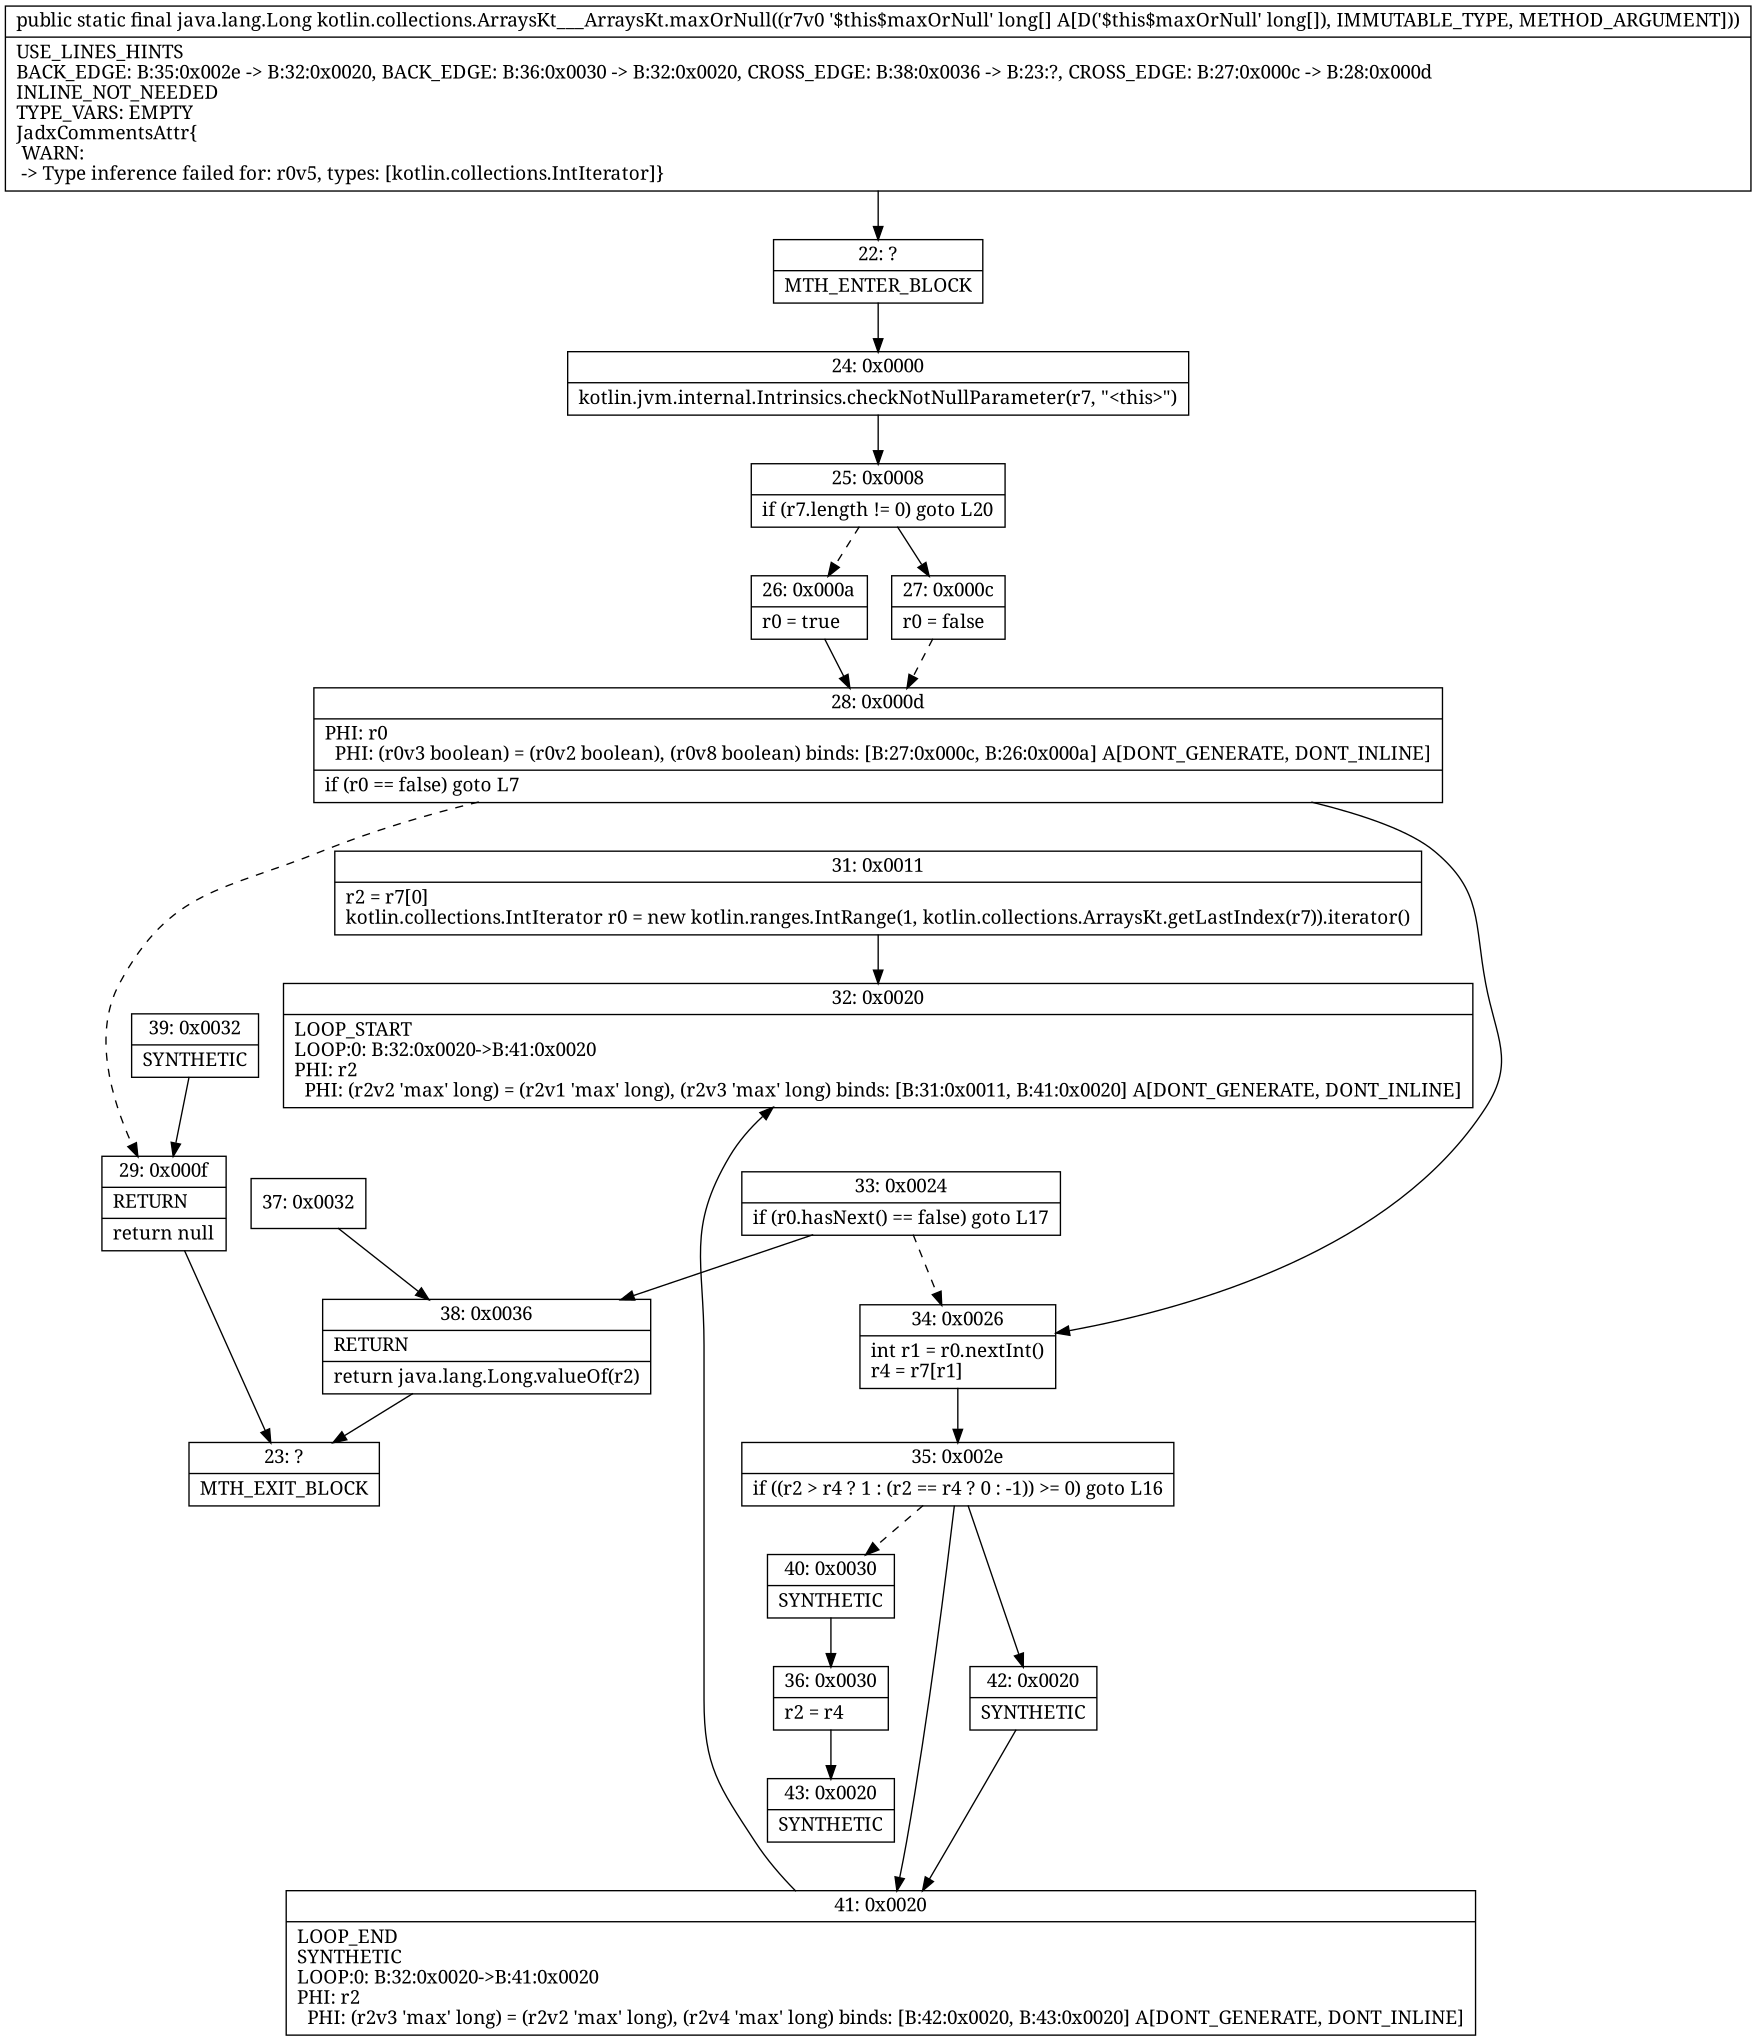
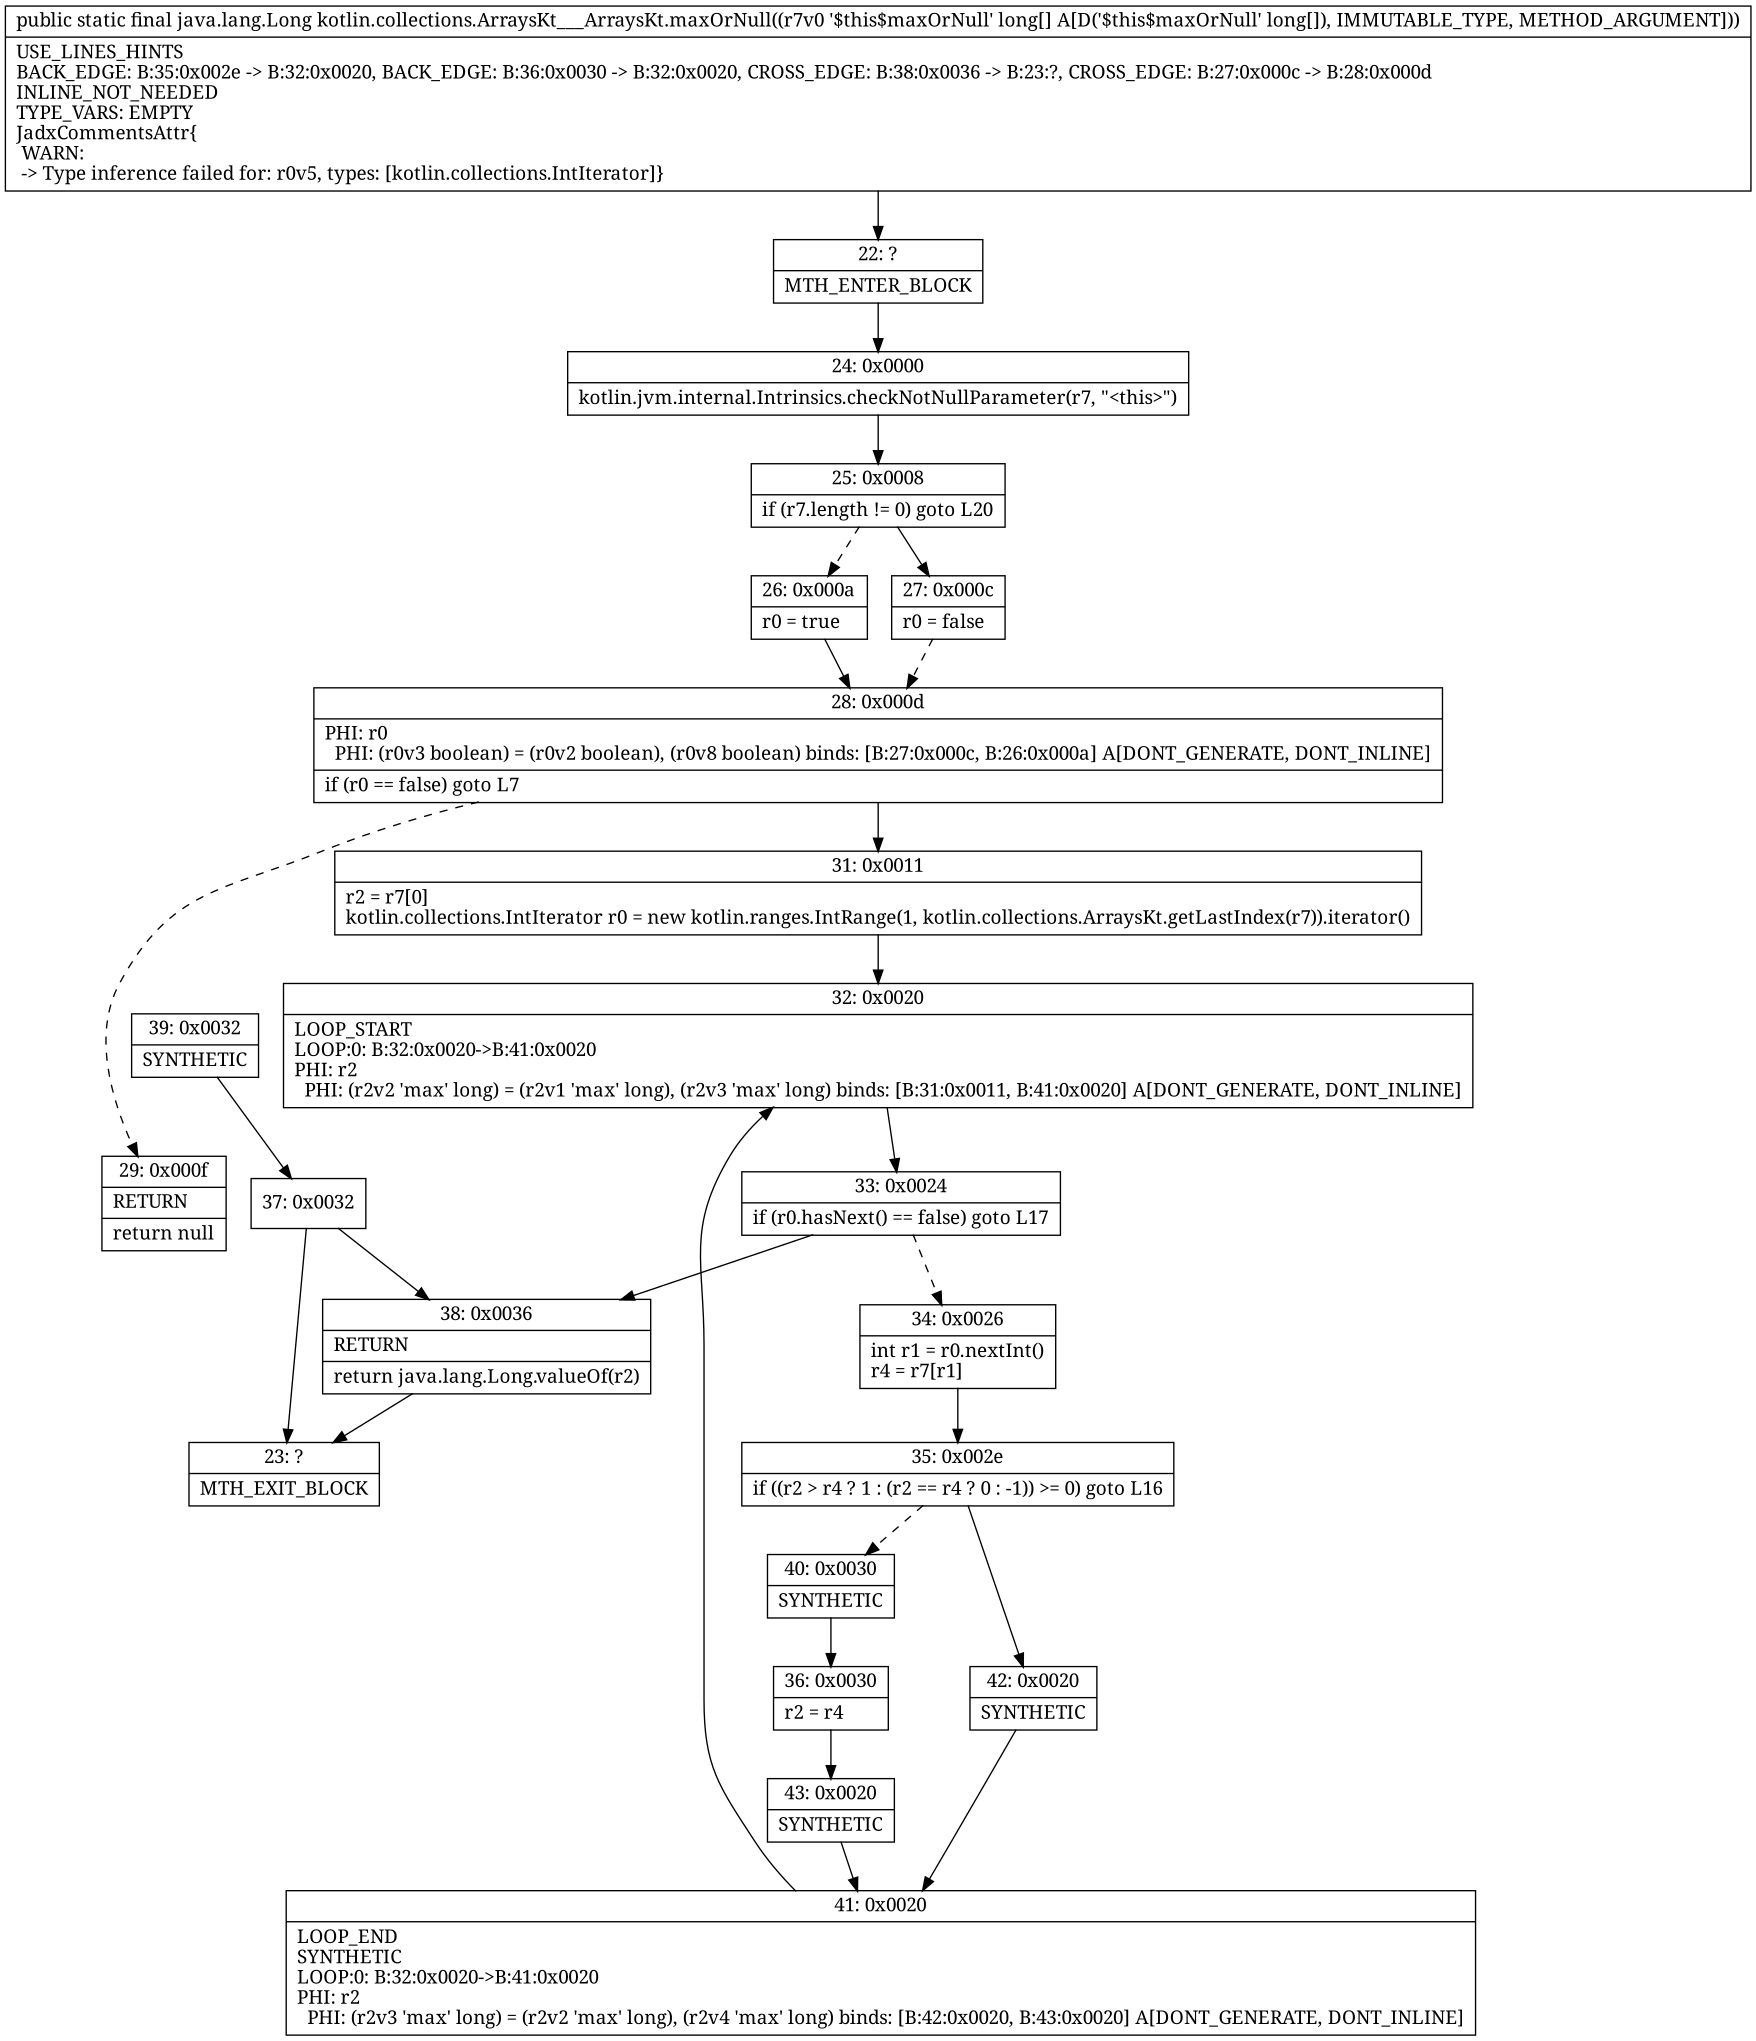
(182, 1110) -> (250, 1122)
none -> (891, 1133)
(1462, 1137) -> (878, 820)
(225, 1340) -> (297, 1329)
(930, 1692) -> (847, 1860)
